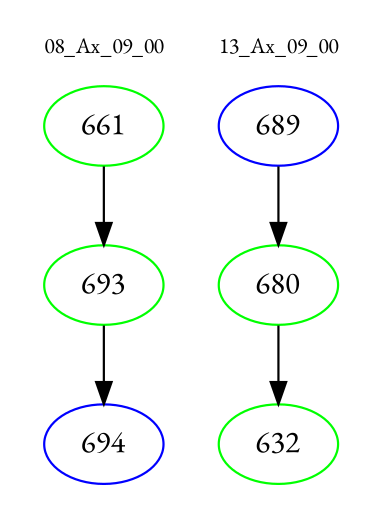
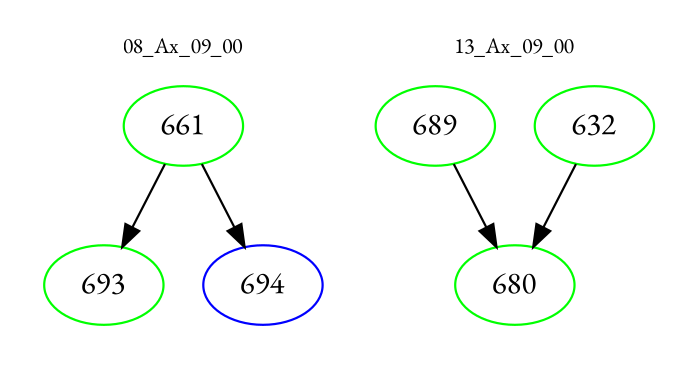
(278, 126) -> (435, 126)
(104, 354) -> (218, 196)
(278, 354) -> (560, 196)
